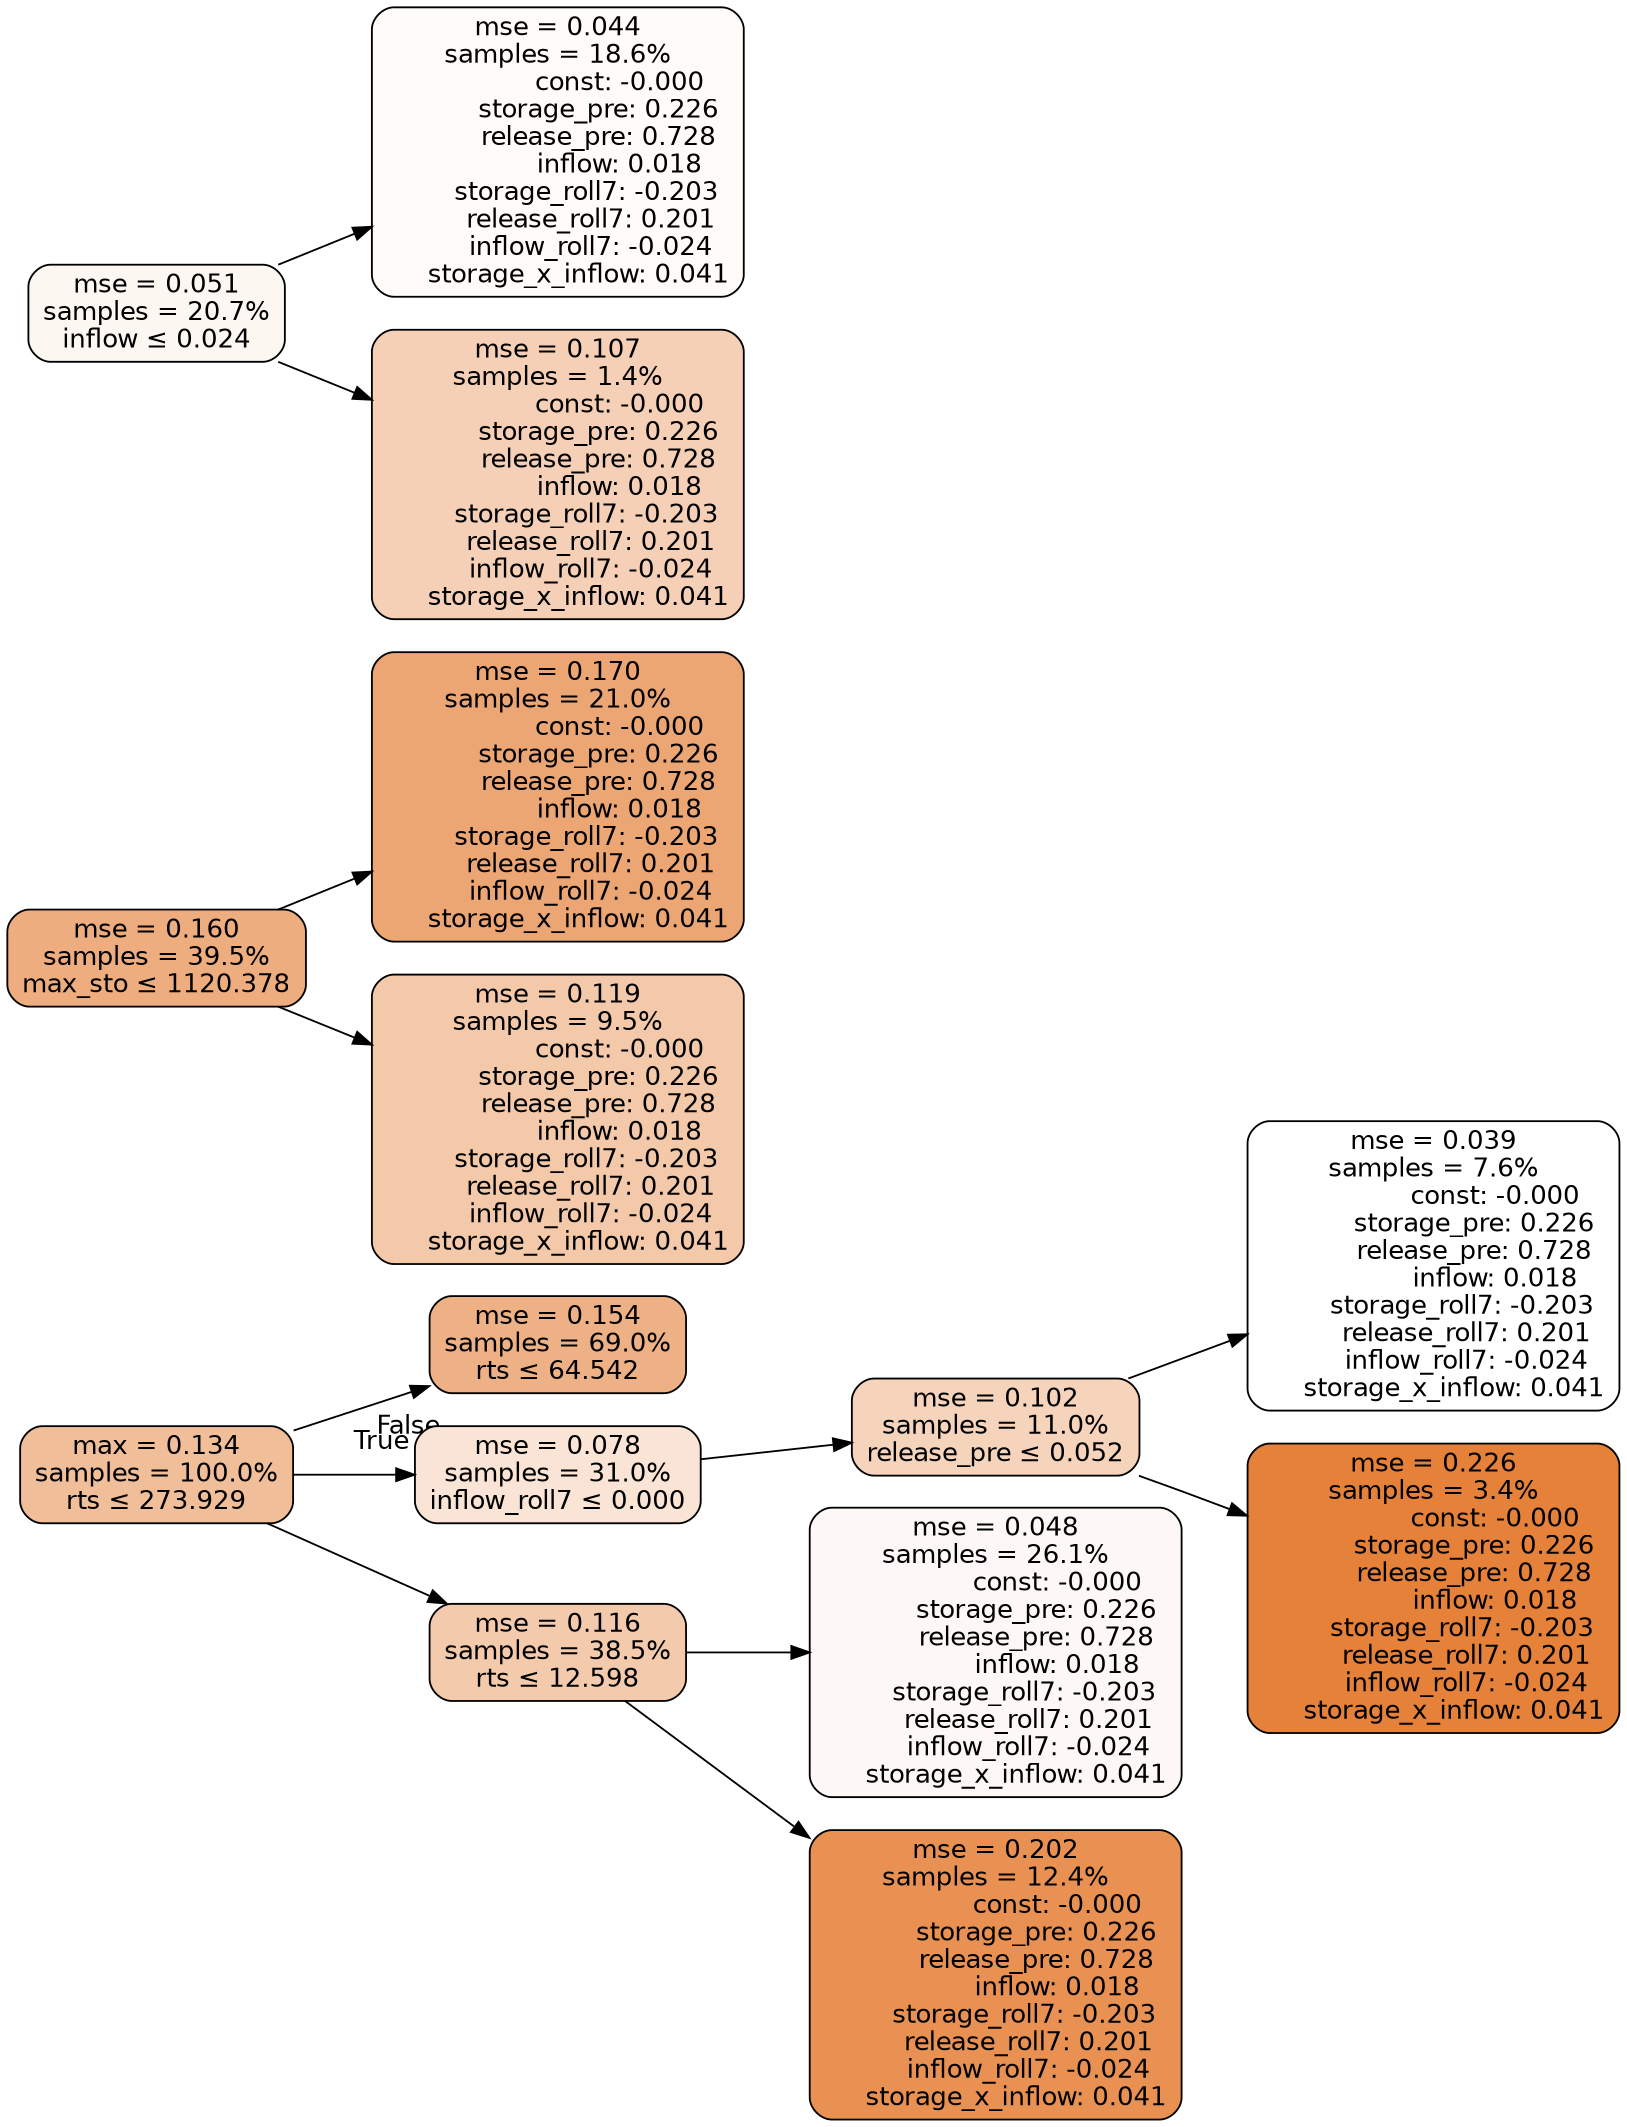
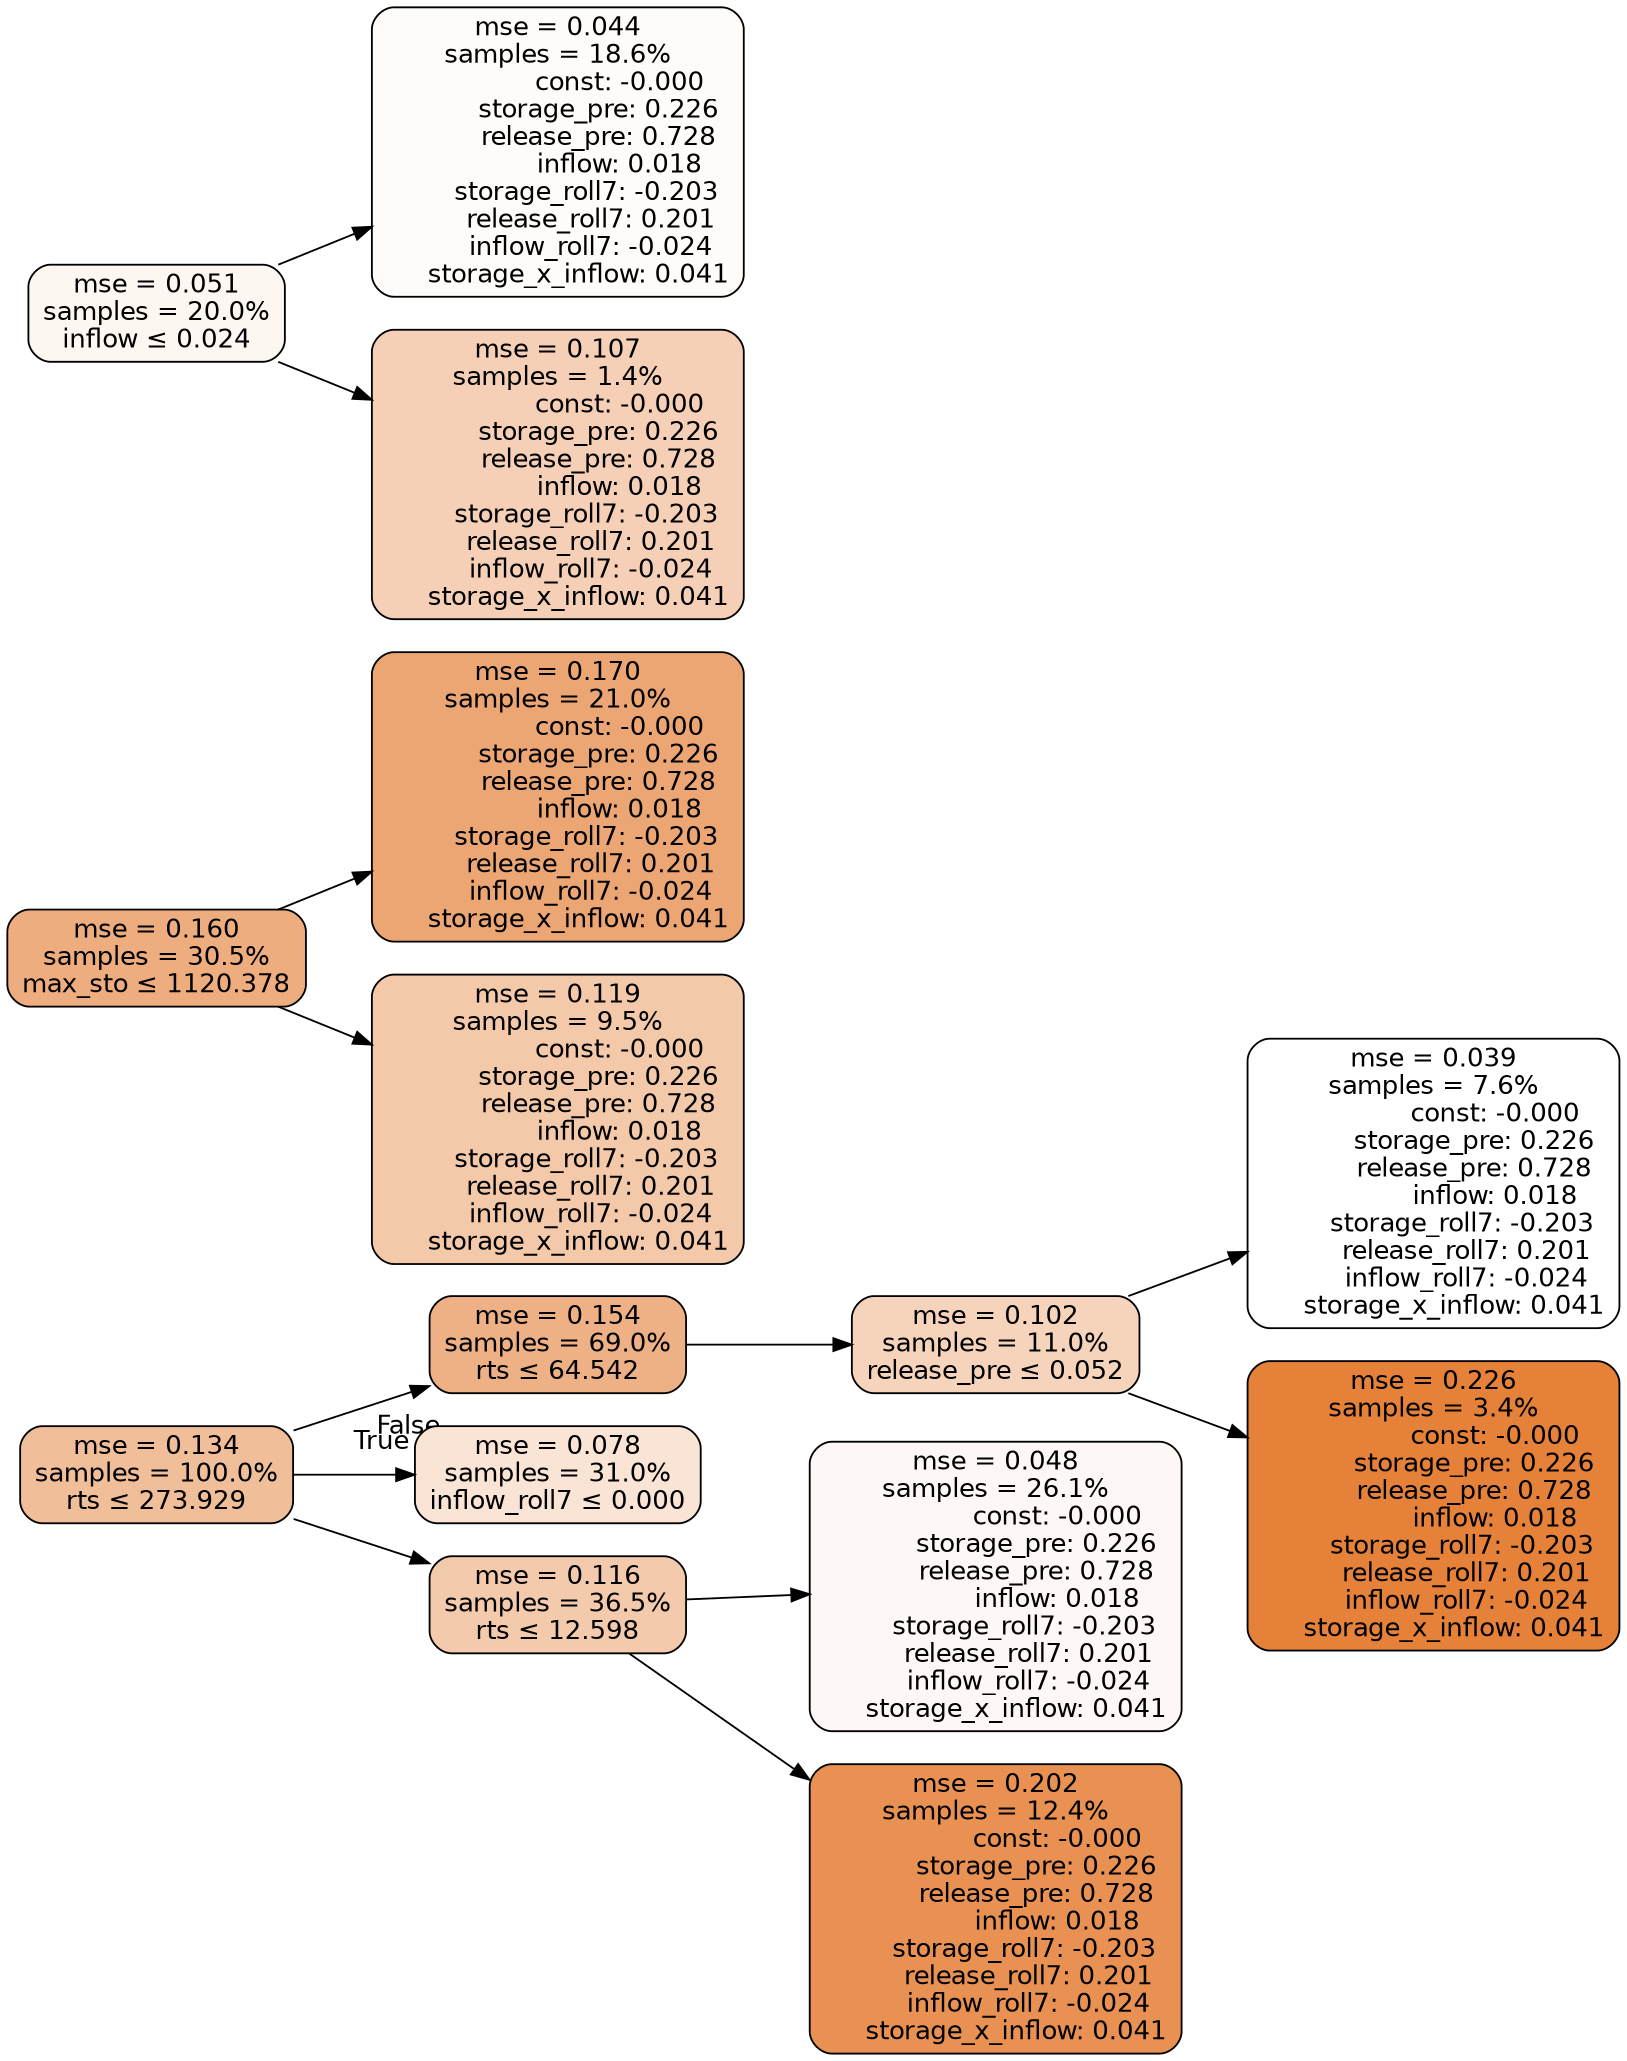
(157, 313) -> (157, 313)
(157, 958) -> (157, 958)
(767, 1452) -> (760, 1345)
(157, 1475) -> (157, 1475)
(558, 1652) -> (558, 1605)
